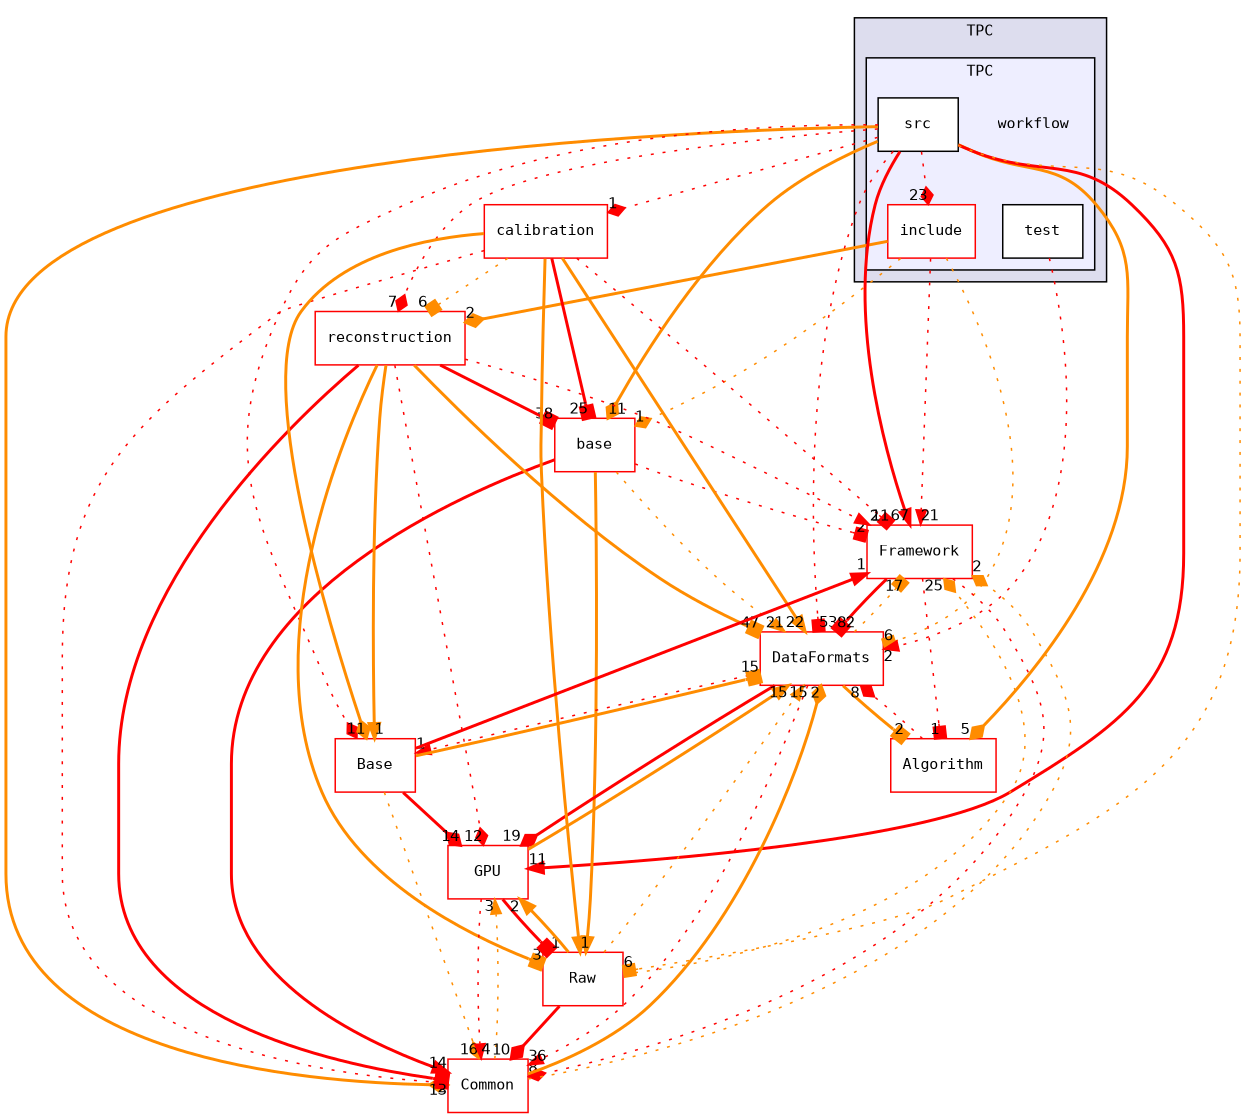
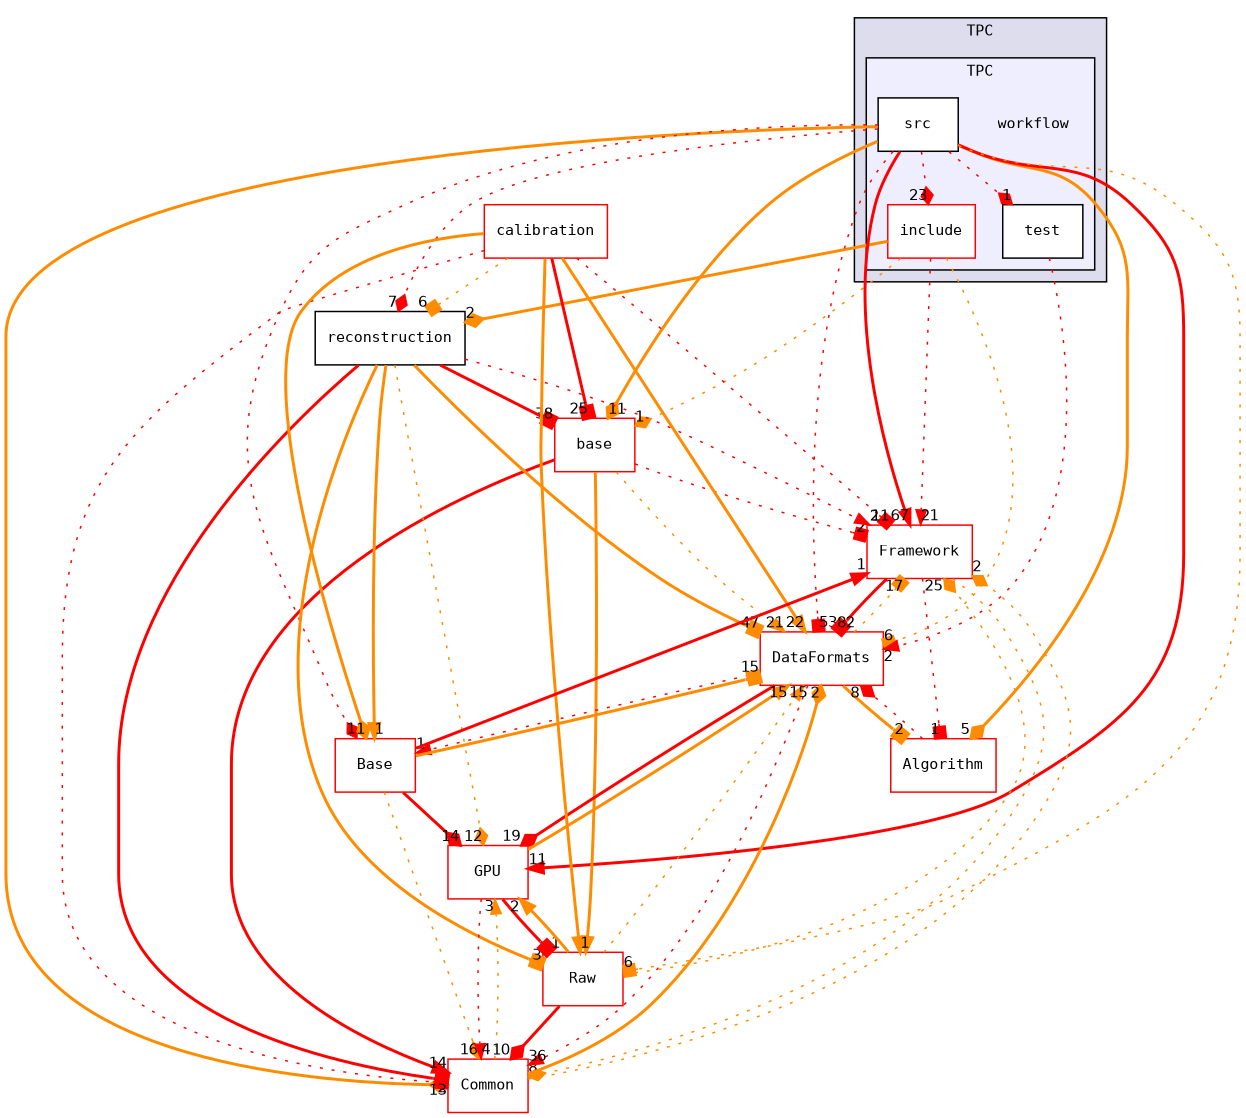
(751, 173) -> (974, 172)
(390, 338) -> (390, 338)
(437, 596) -> (437, 596)
(902, 925) -> (902, 925)
